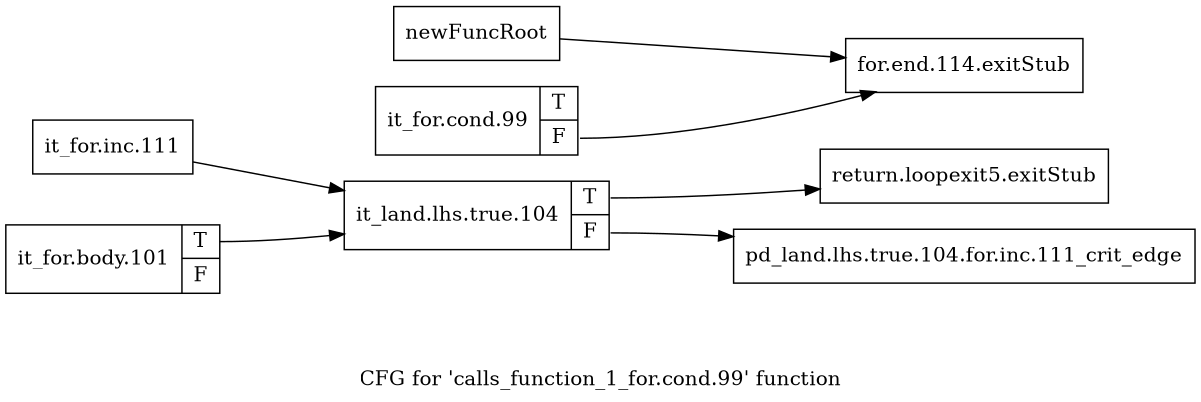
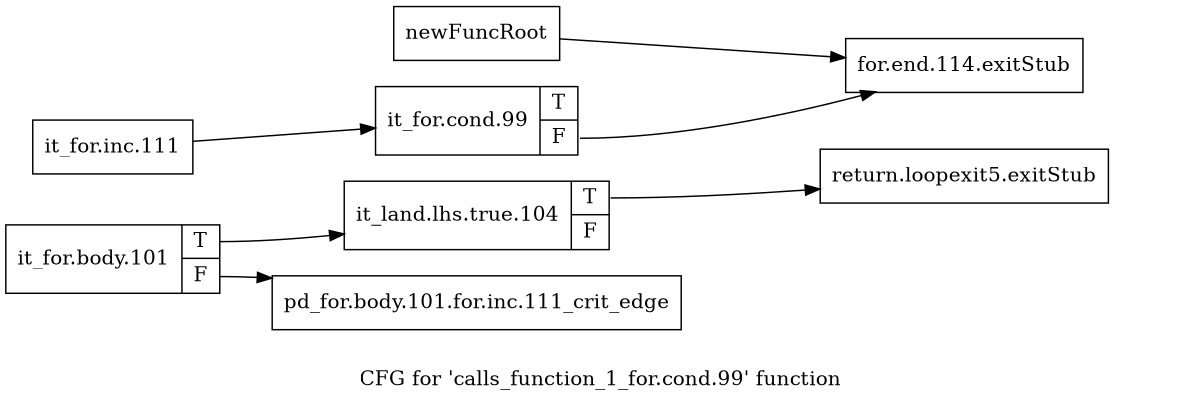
(261, 175) -> (277, 135)
(964, 256) -> none
none -> (477, 303)
